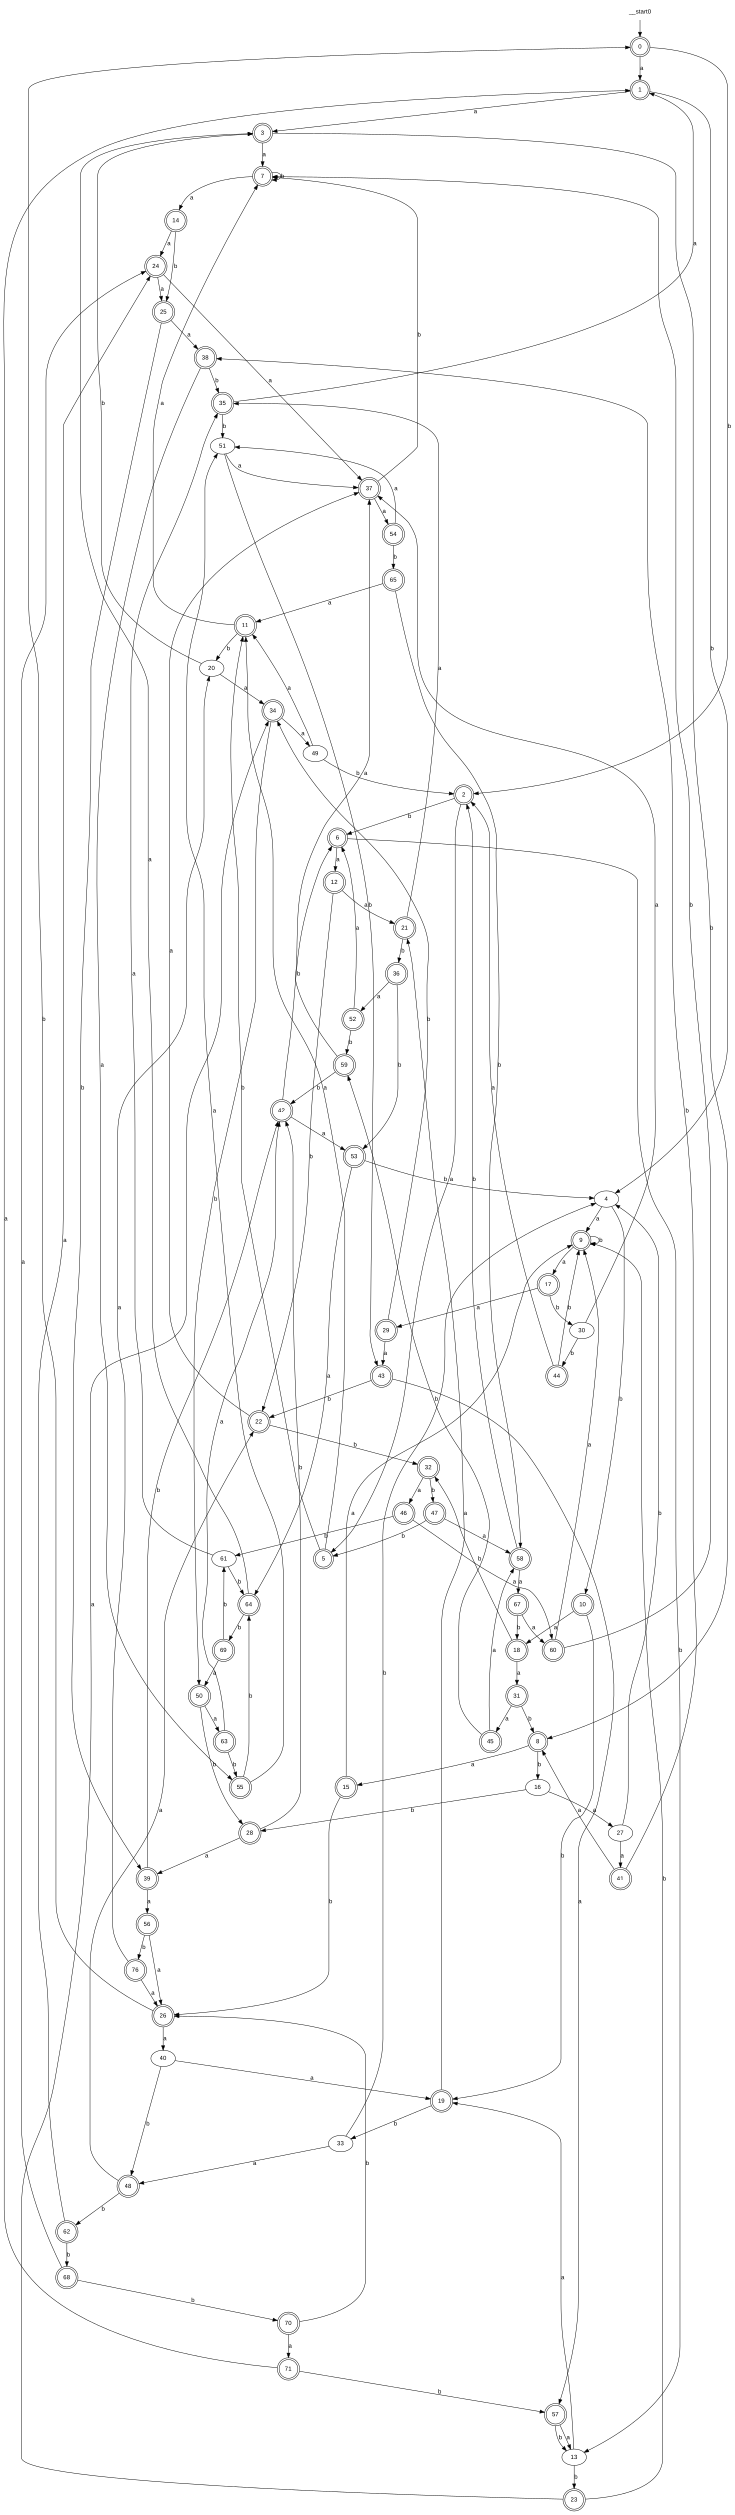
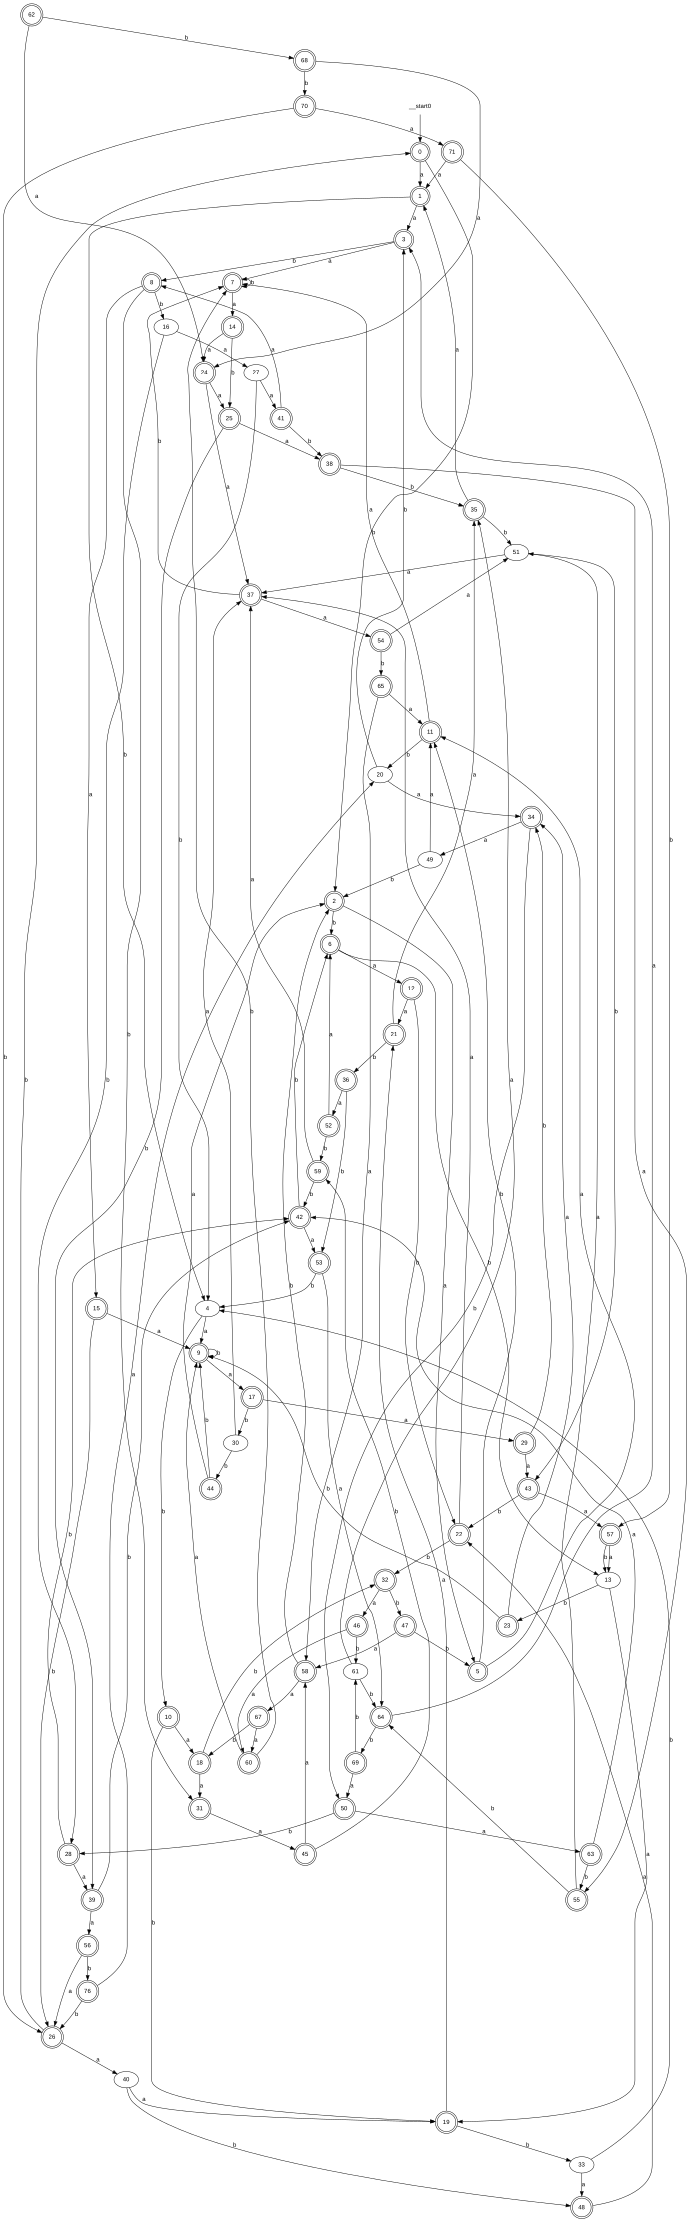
(500, 1065) -> (370, 1172)
(527, 1717) -> (127, 1045)
(153, 1993) -> (77, 2014)
(99, 2208) -> none
